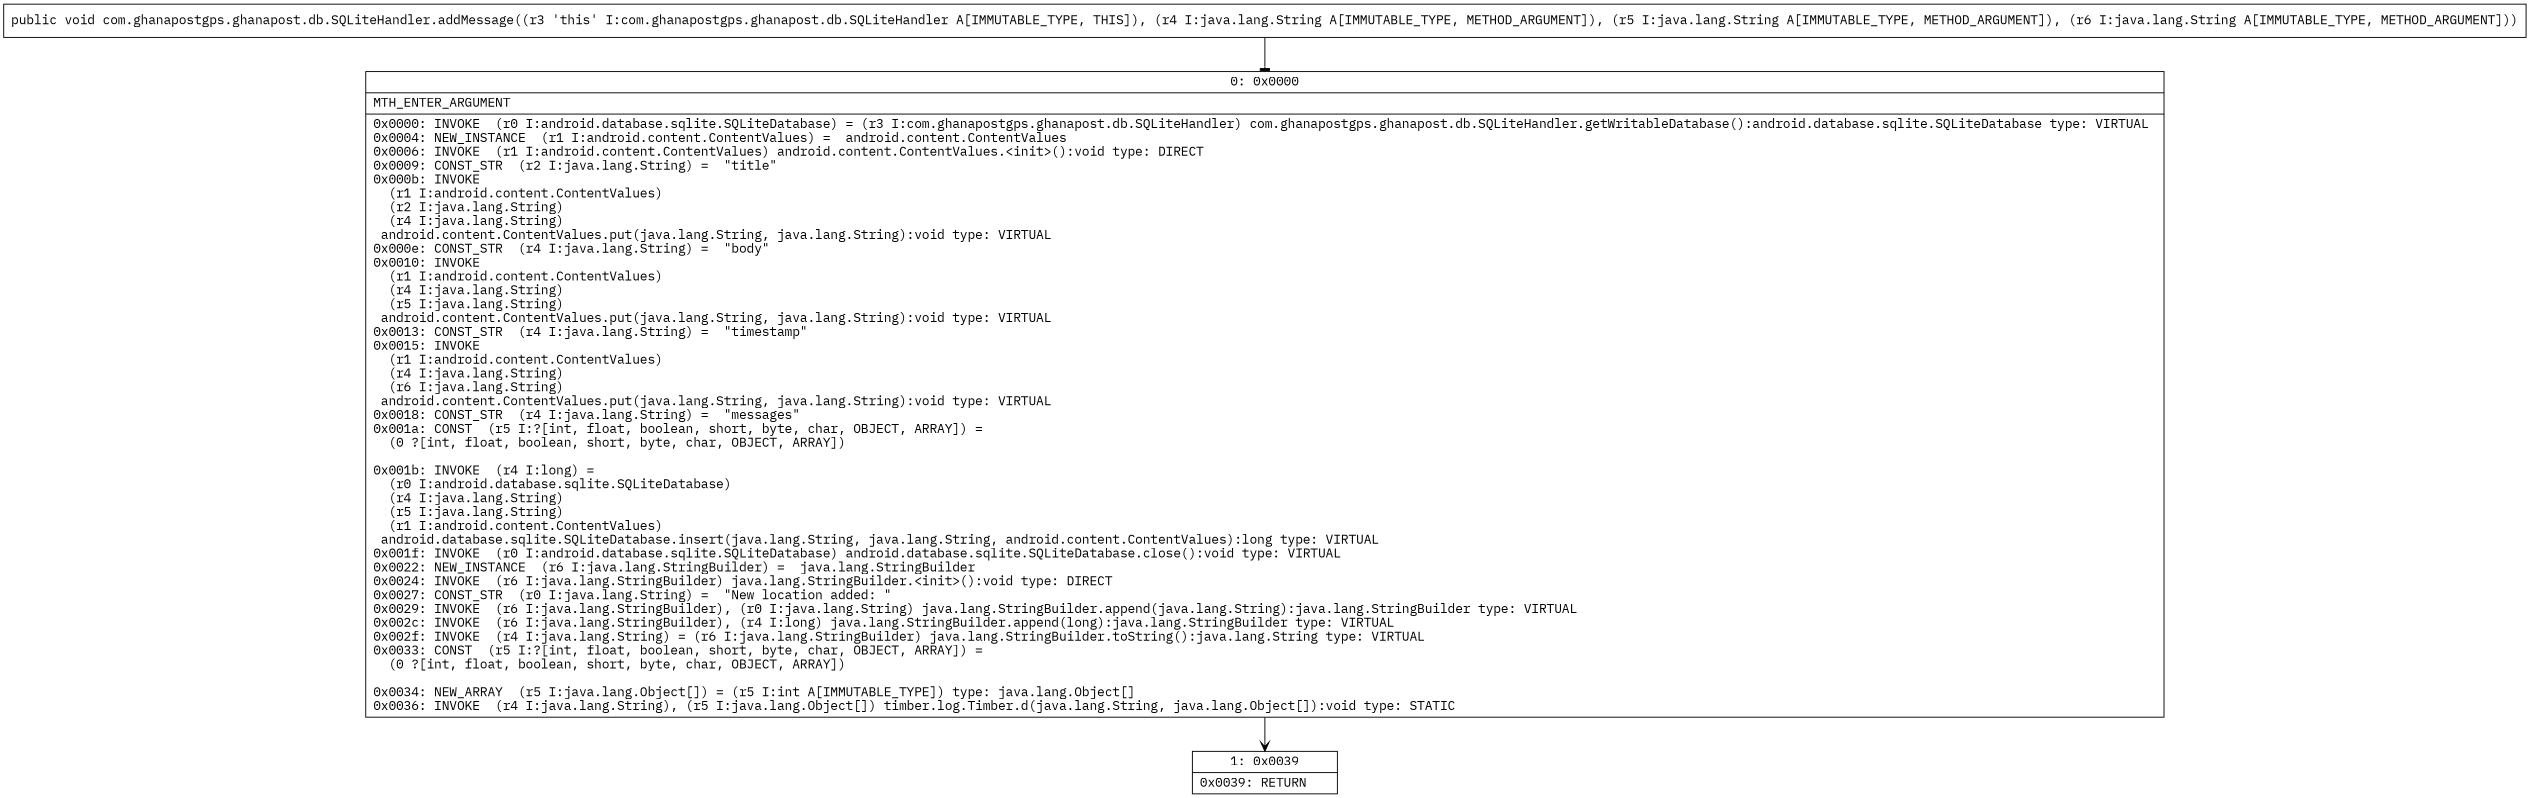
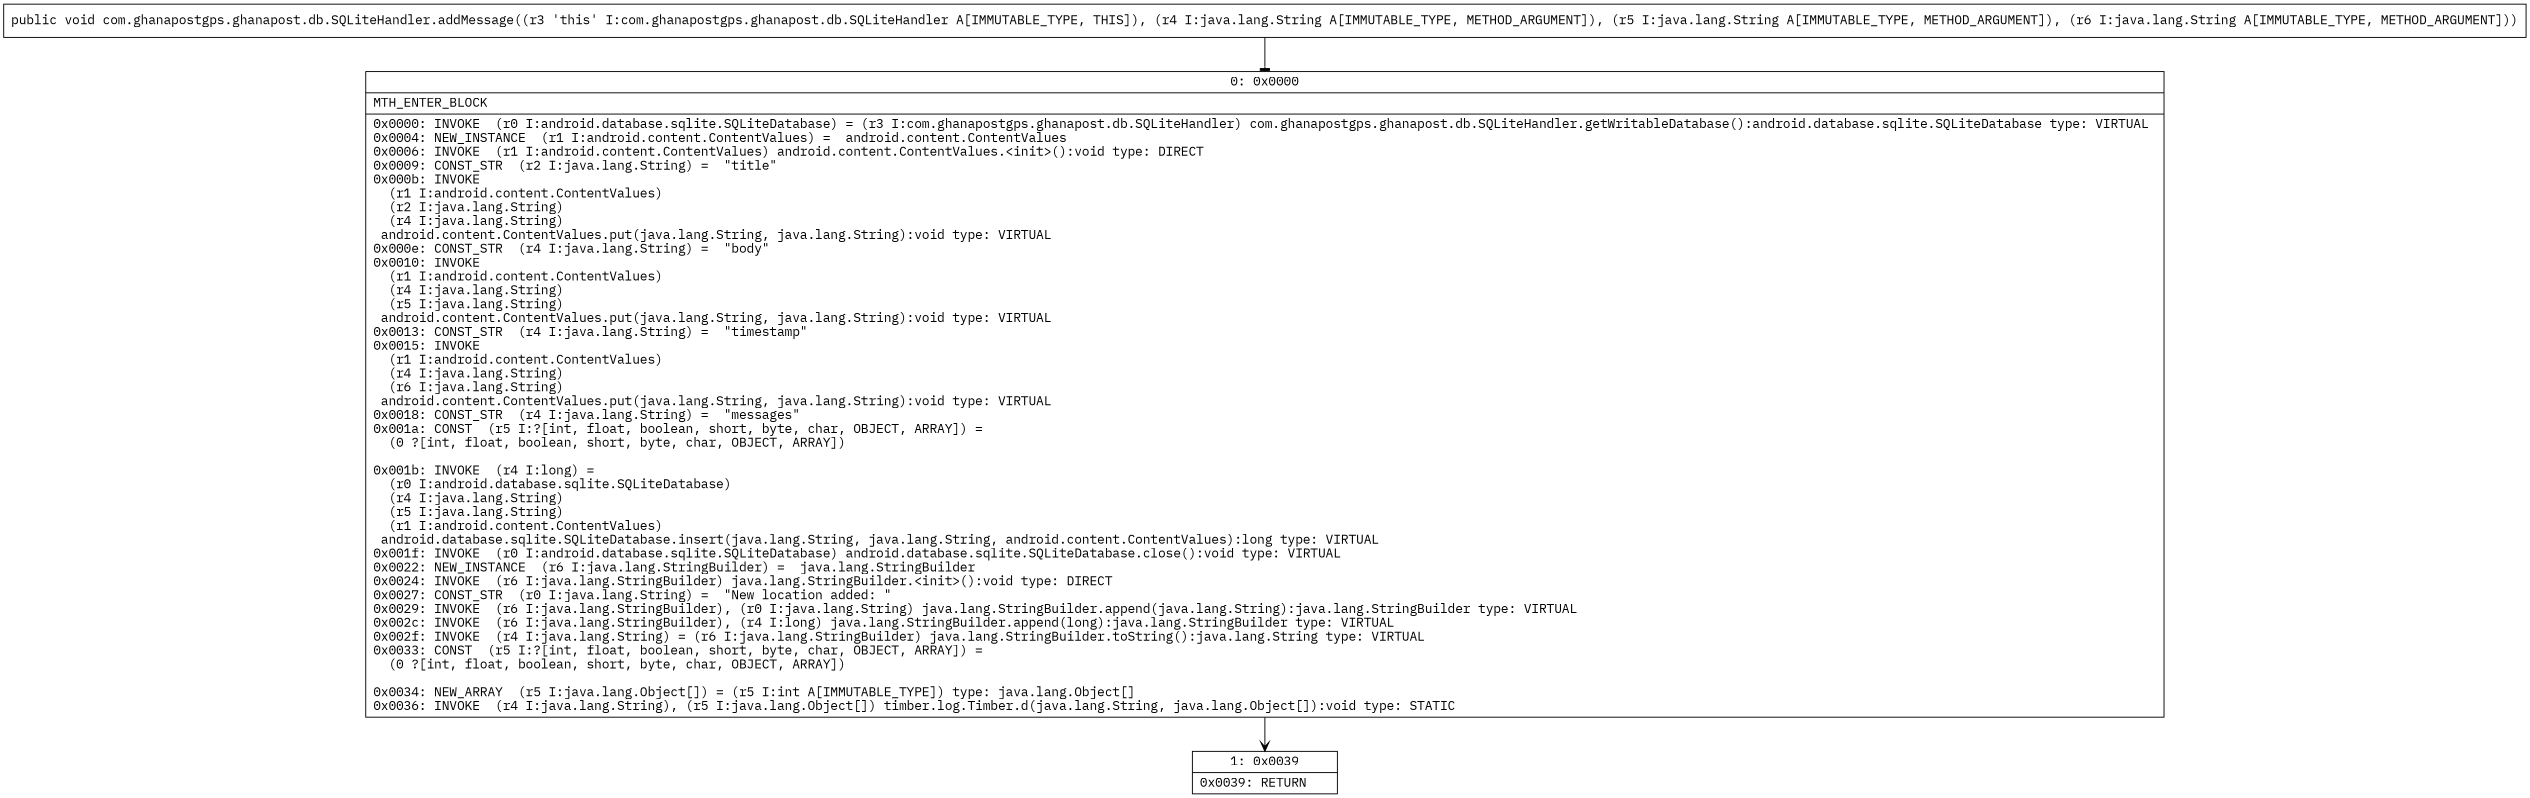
(442, 103) -> (430, 103)
